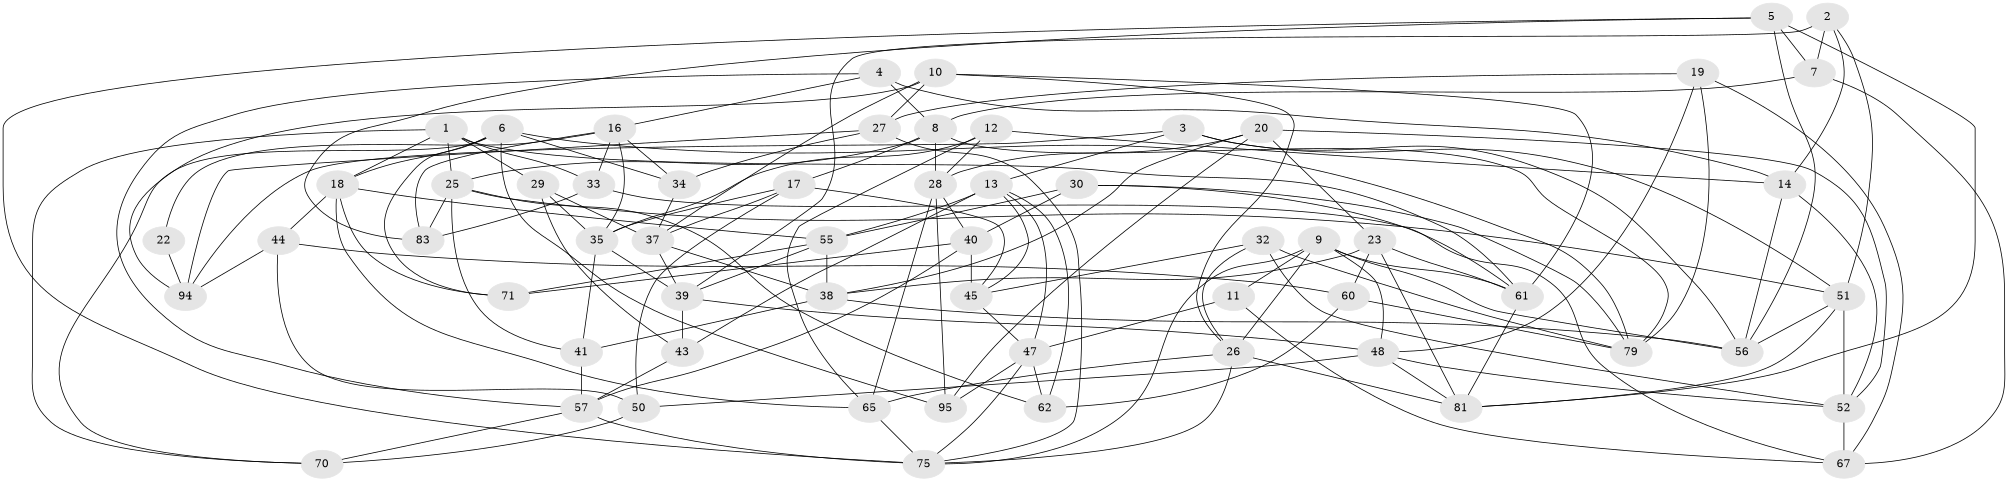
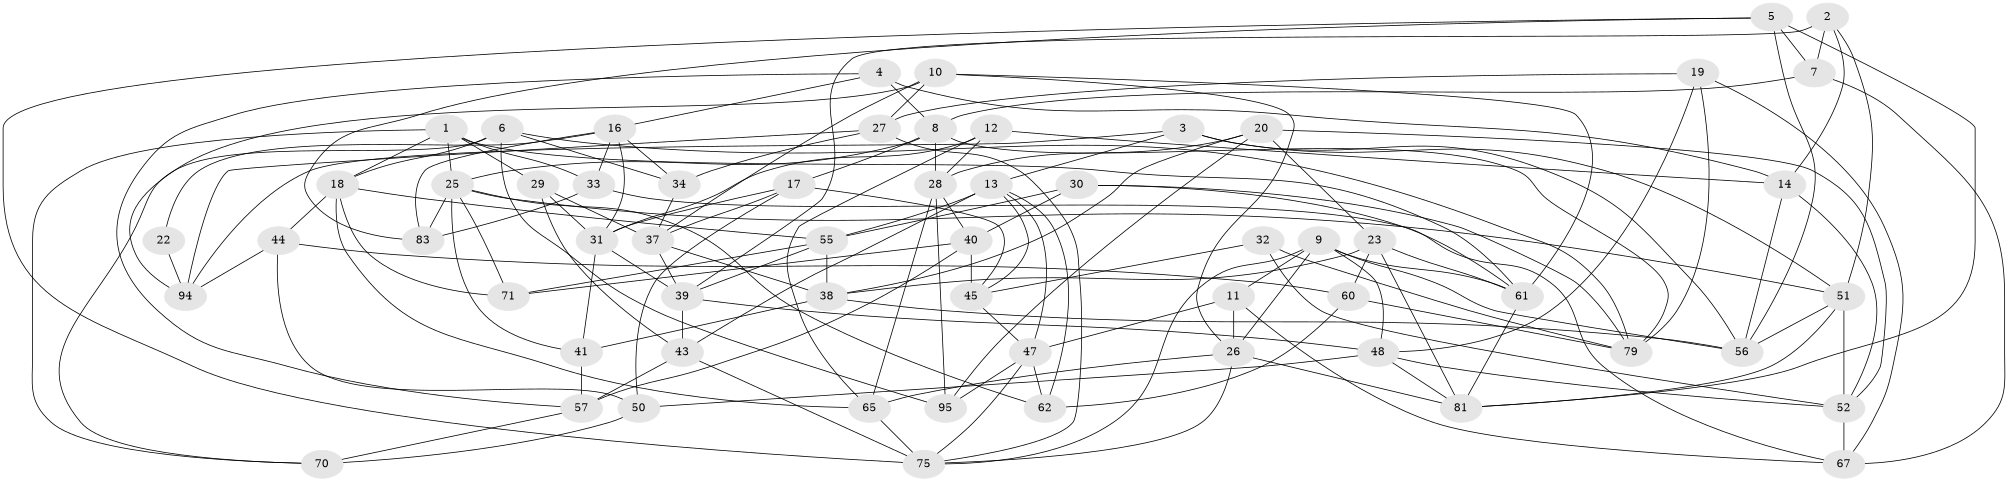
(385, 221) -> (483, 240)
(597, 241) -> (597, 241)
(1203, 293) -> (1234, 327)
(718, 445) -> (814, 413)
